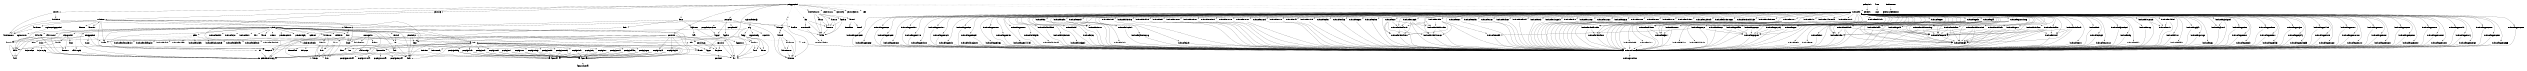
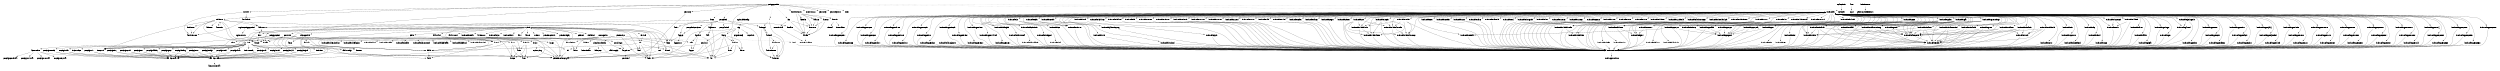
(2096, 35) -> none
